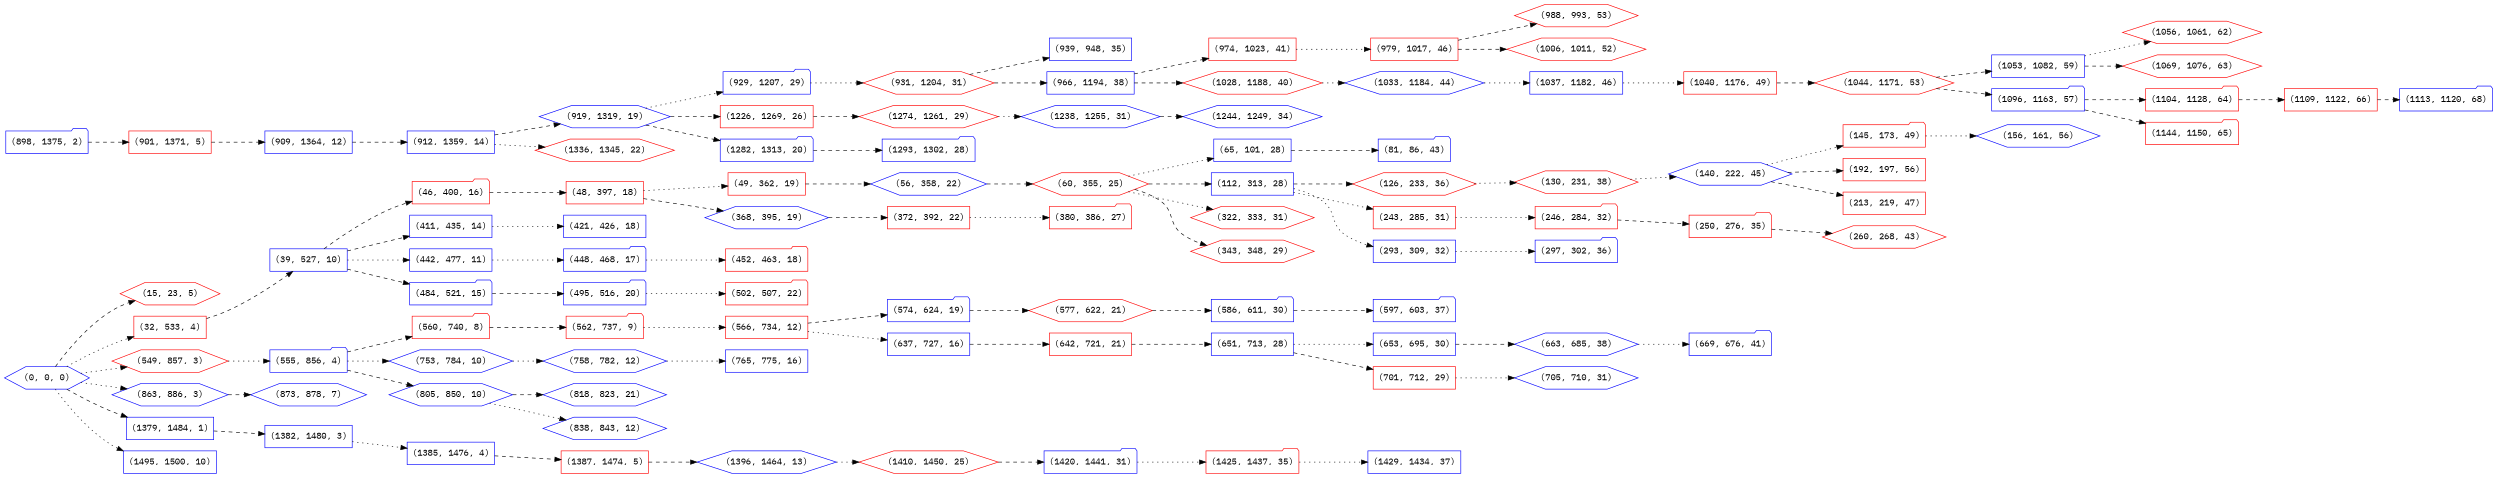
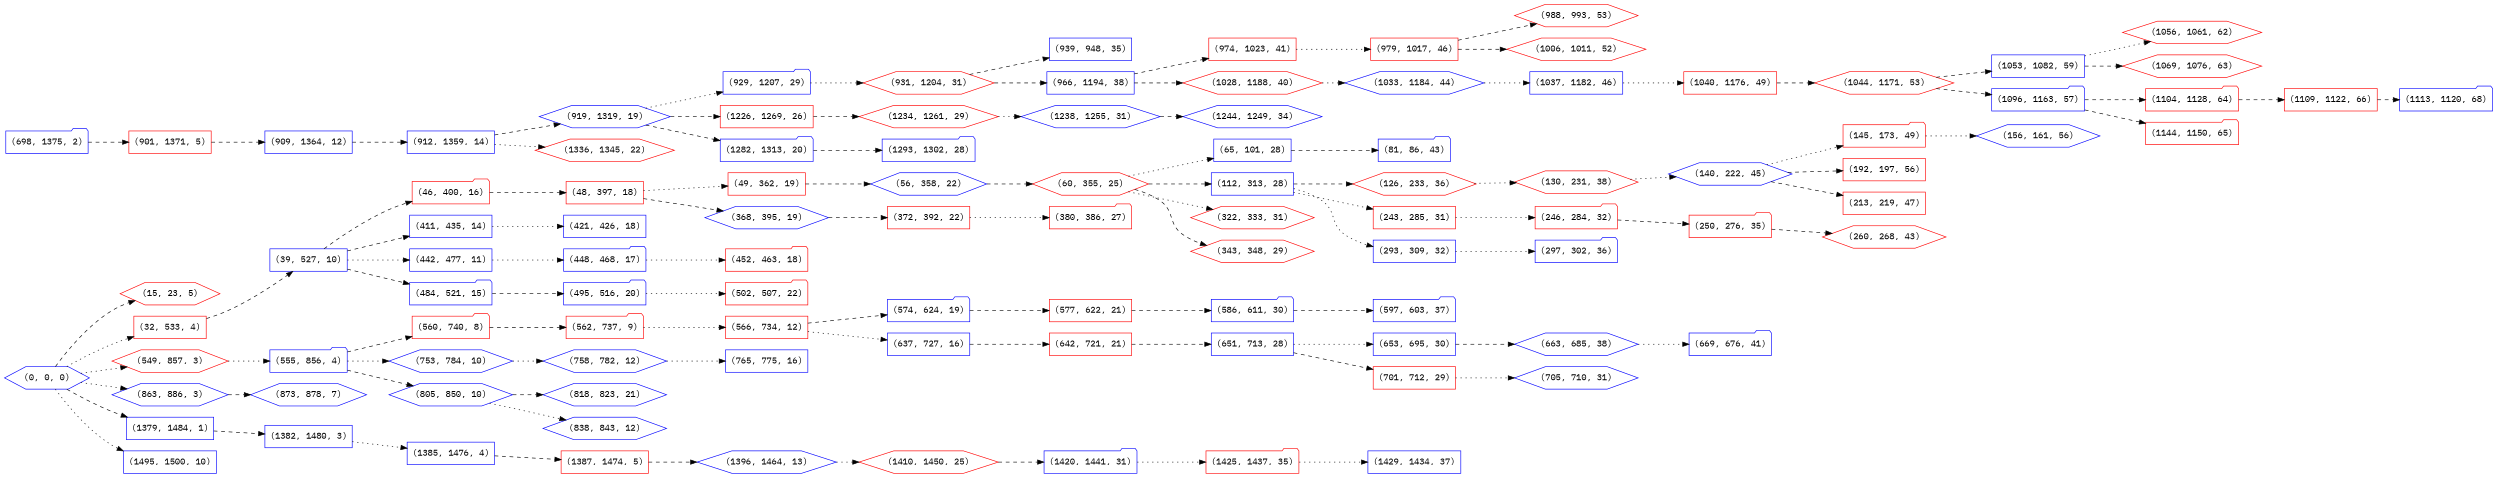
(929, 117) -> (929, 117)
(47, 142) -> (47, 142)
(1091, 311) -> (1091, 311)
